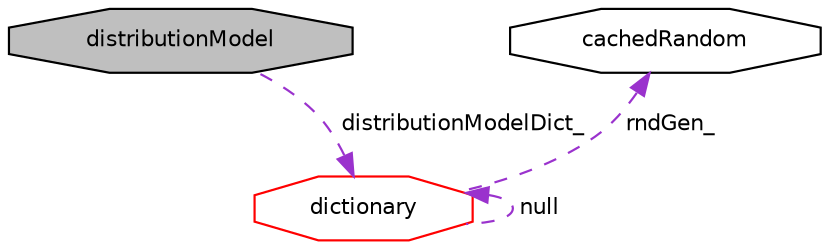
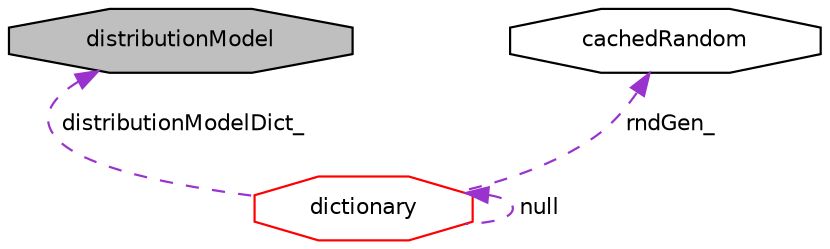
(308, 106) -> (117, 169)
